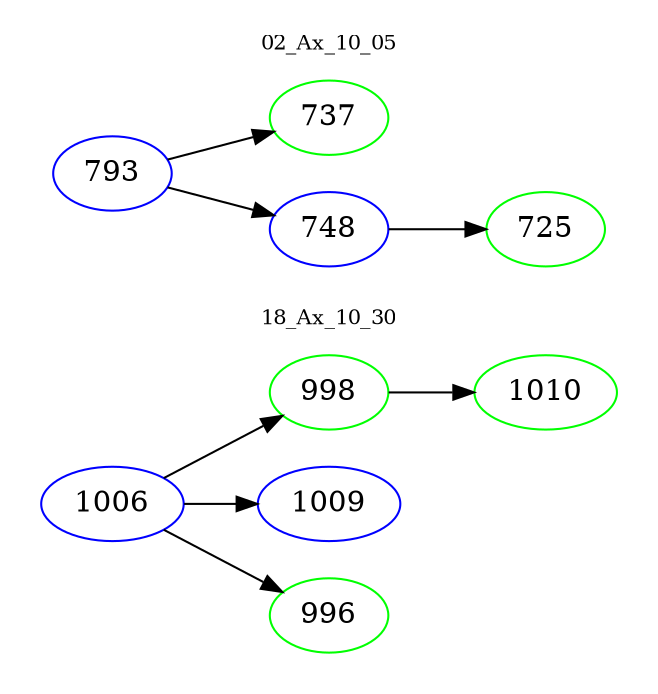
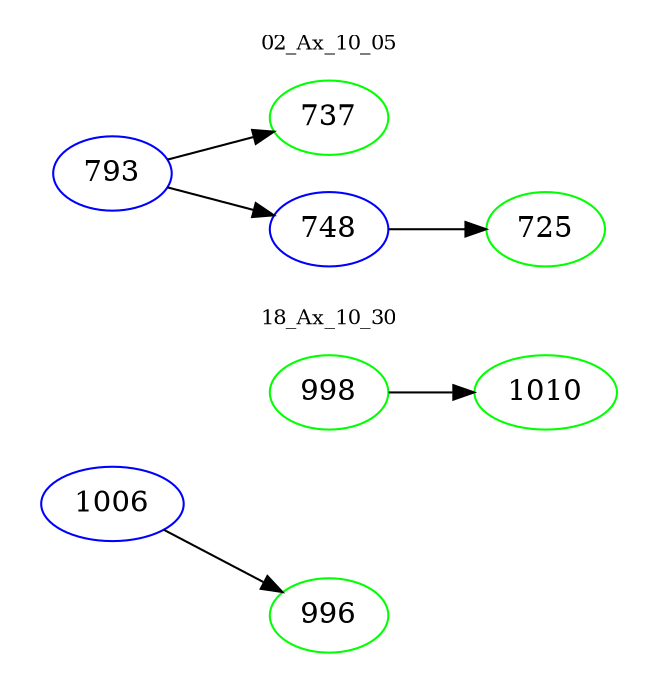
(214, 452) -> none
(329, 504) -> none
